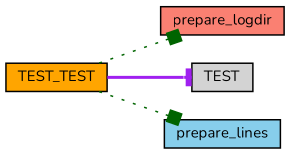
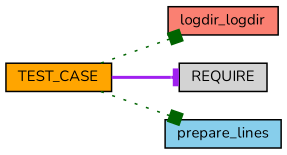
(222, 21) -> (223, 21)
(57, 77) -> (59, 77)
(222, 77) -> (223, 77)
